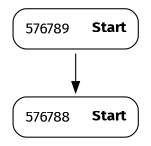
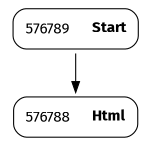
(109, 116) -> (109, 116)
